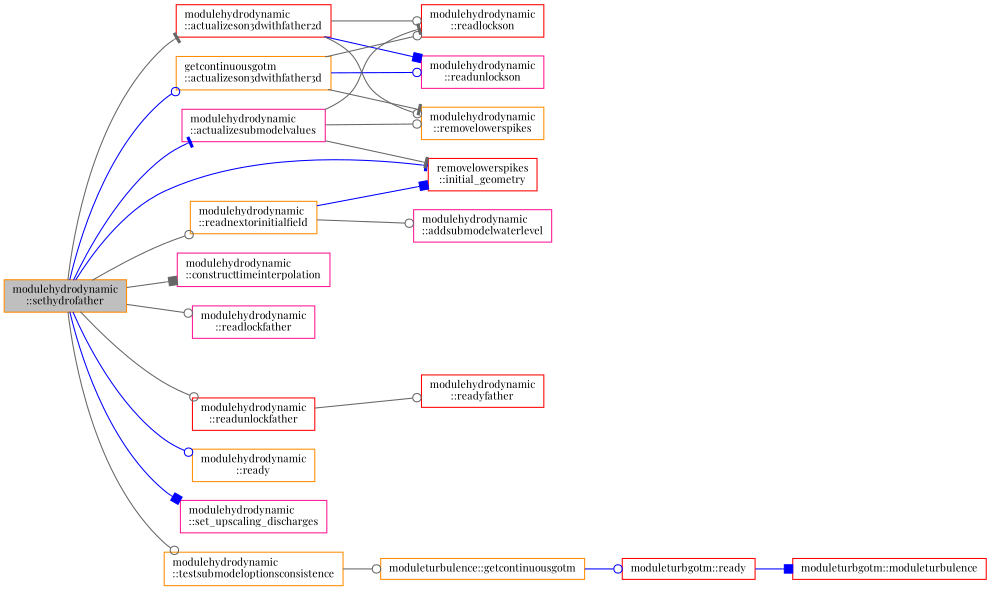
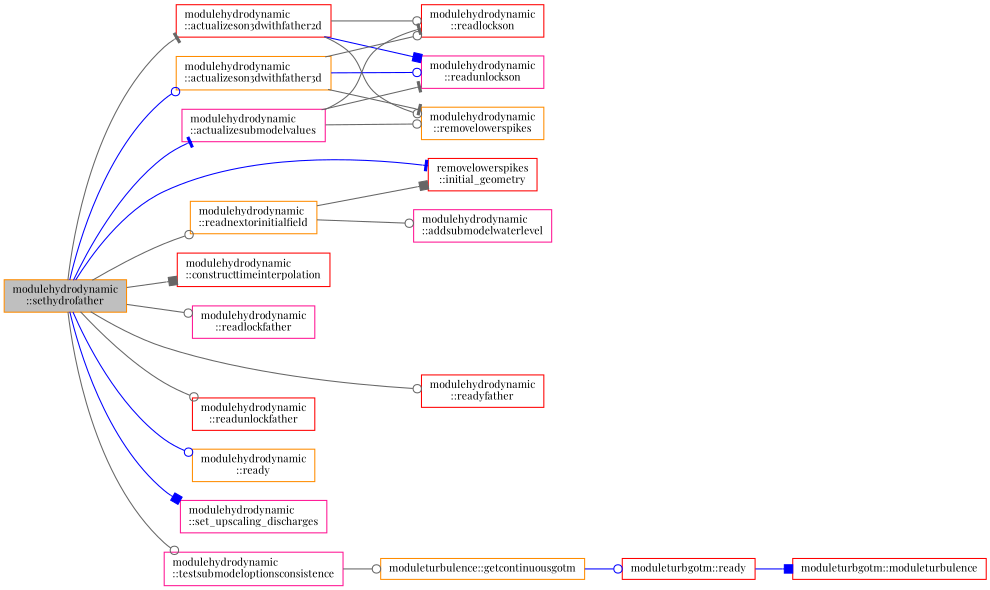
(254, 73) -> (254, 73)
(374, 151) -> (355, 102)
(367, 196) -> (367, 196)
(254, 270) -> (254, 270)
(364, 403) -> (247, 368)
(254, 569) -> (254, 569)
